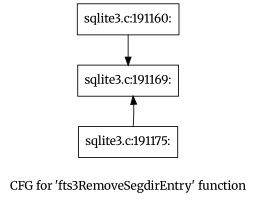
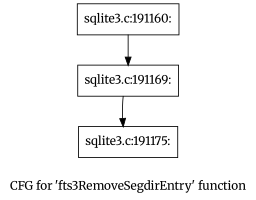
(134, 116) -> (123, 107)
